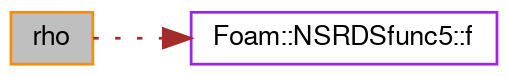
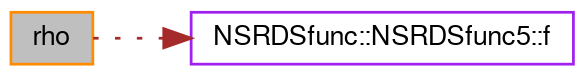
(344, 38) -> (382, 38)
